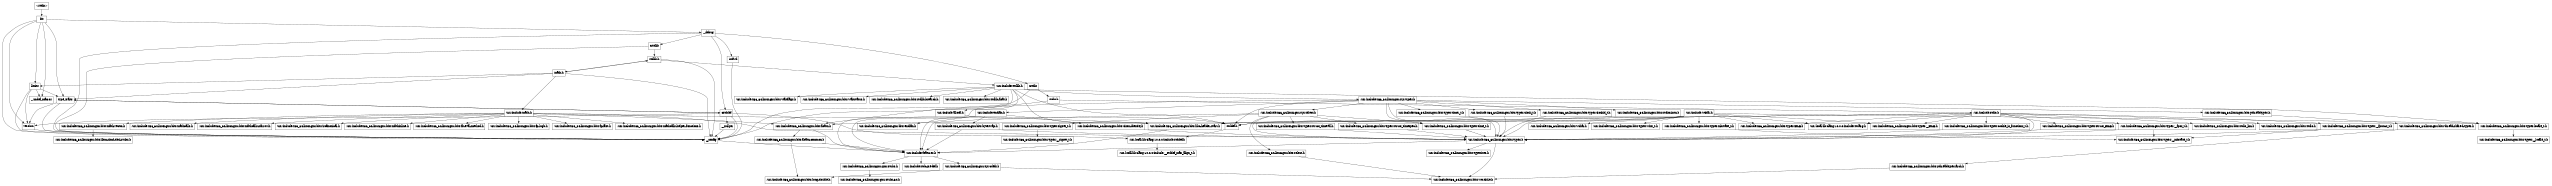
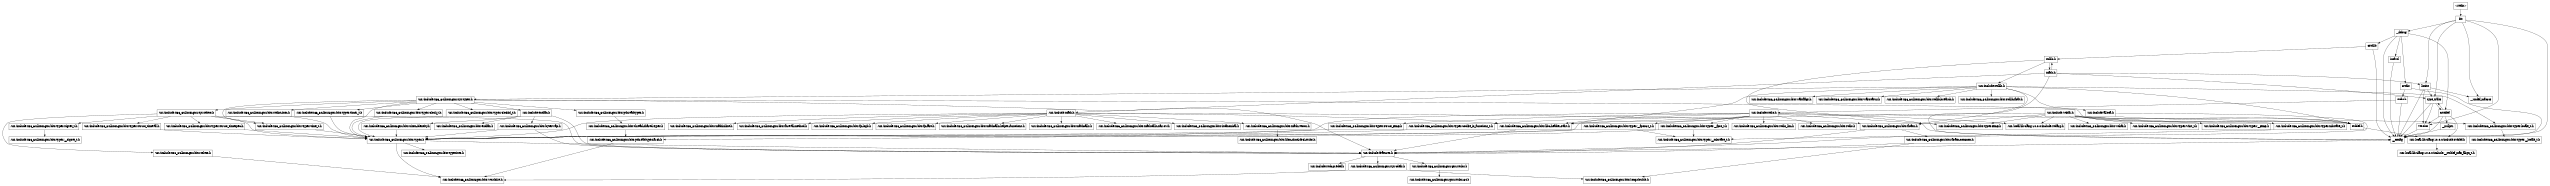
(1949, 119) -> (964, 138)
